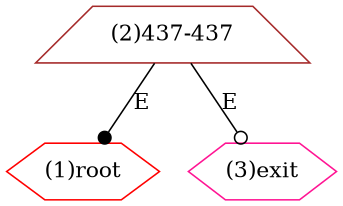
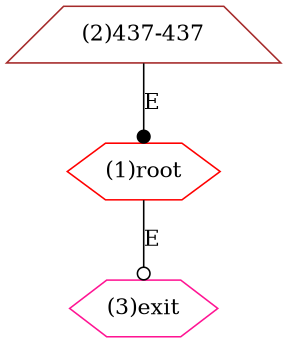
(214, 98) -> (144, 234)
